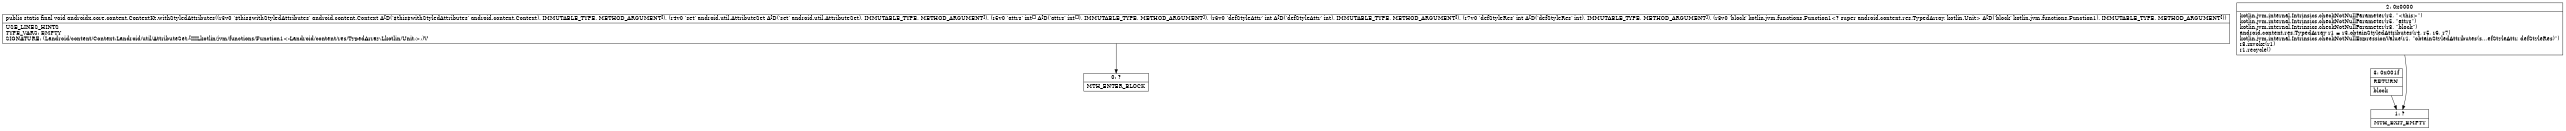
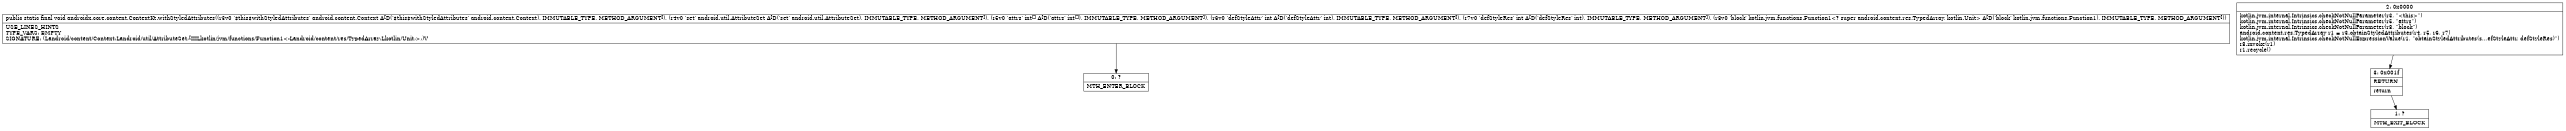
(2407, 80) -> (2392, 60)
(2381, 91) -> (2382, 91)
(2400, 123) -> (2400, 123)
